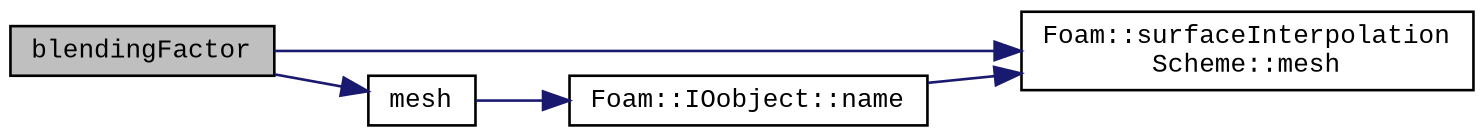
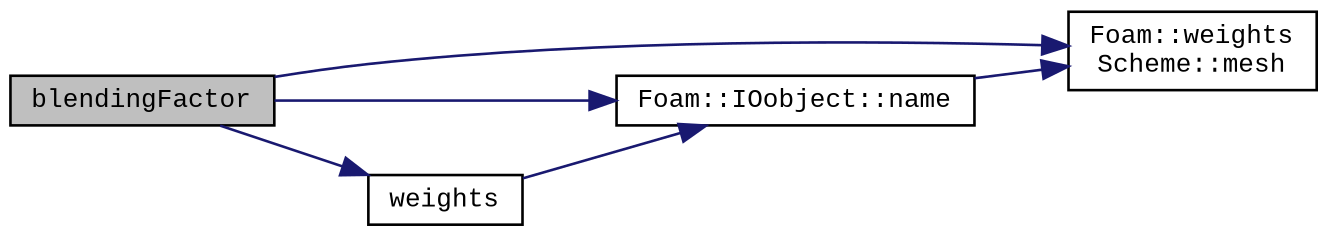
(1247, 51) -> (1193, 51)
(422, 101) -> (445, 200)
none -> (432, 101)
